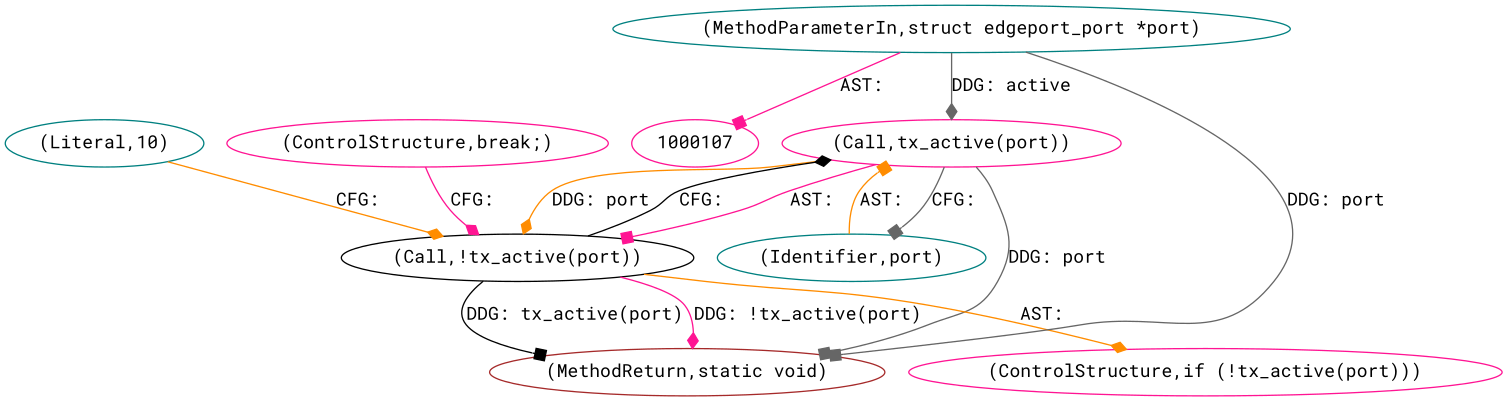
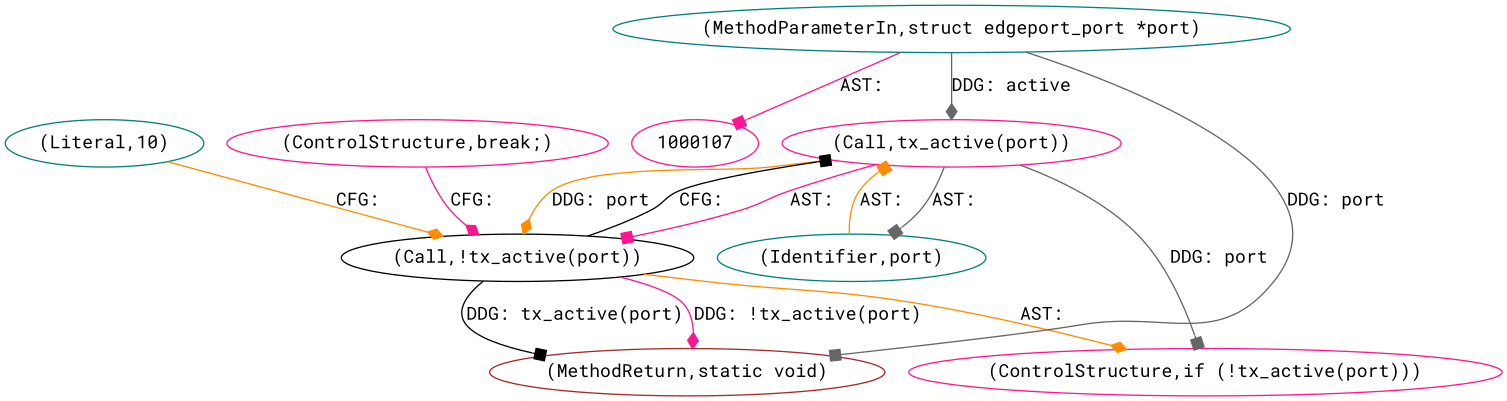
(698, 185) -> (698, 185)
(959, 201) -> (959, 201)
(979, 304) -> (1130, 228)
